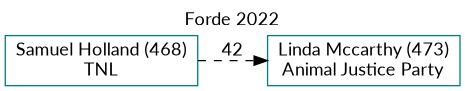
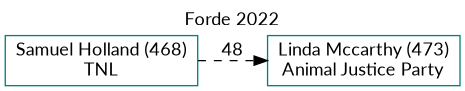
(233, 51) -> (233, 51)
